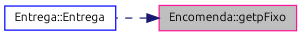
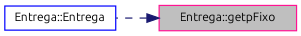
(228, 18) -> (228, 18)
